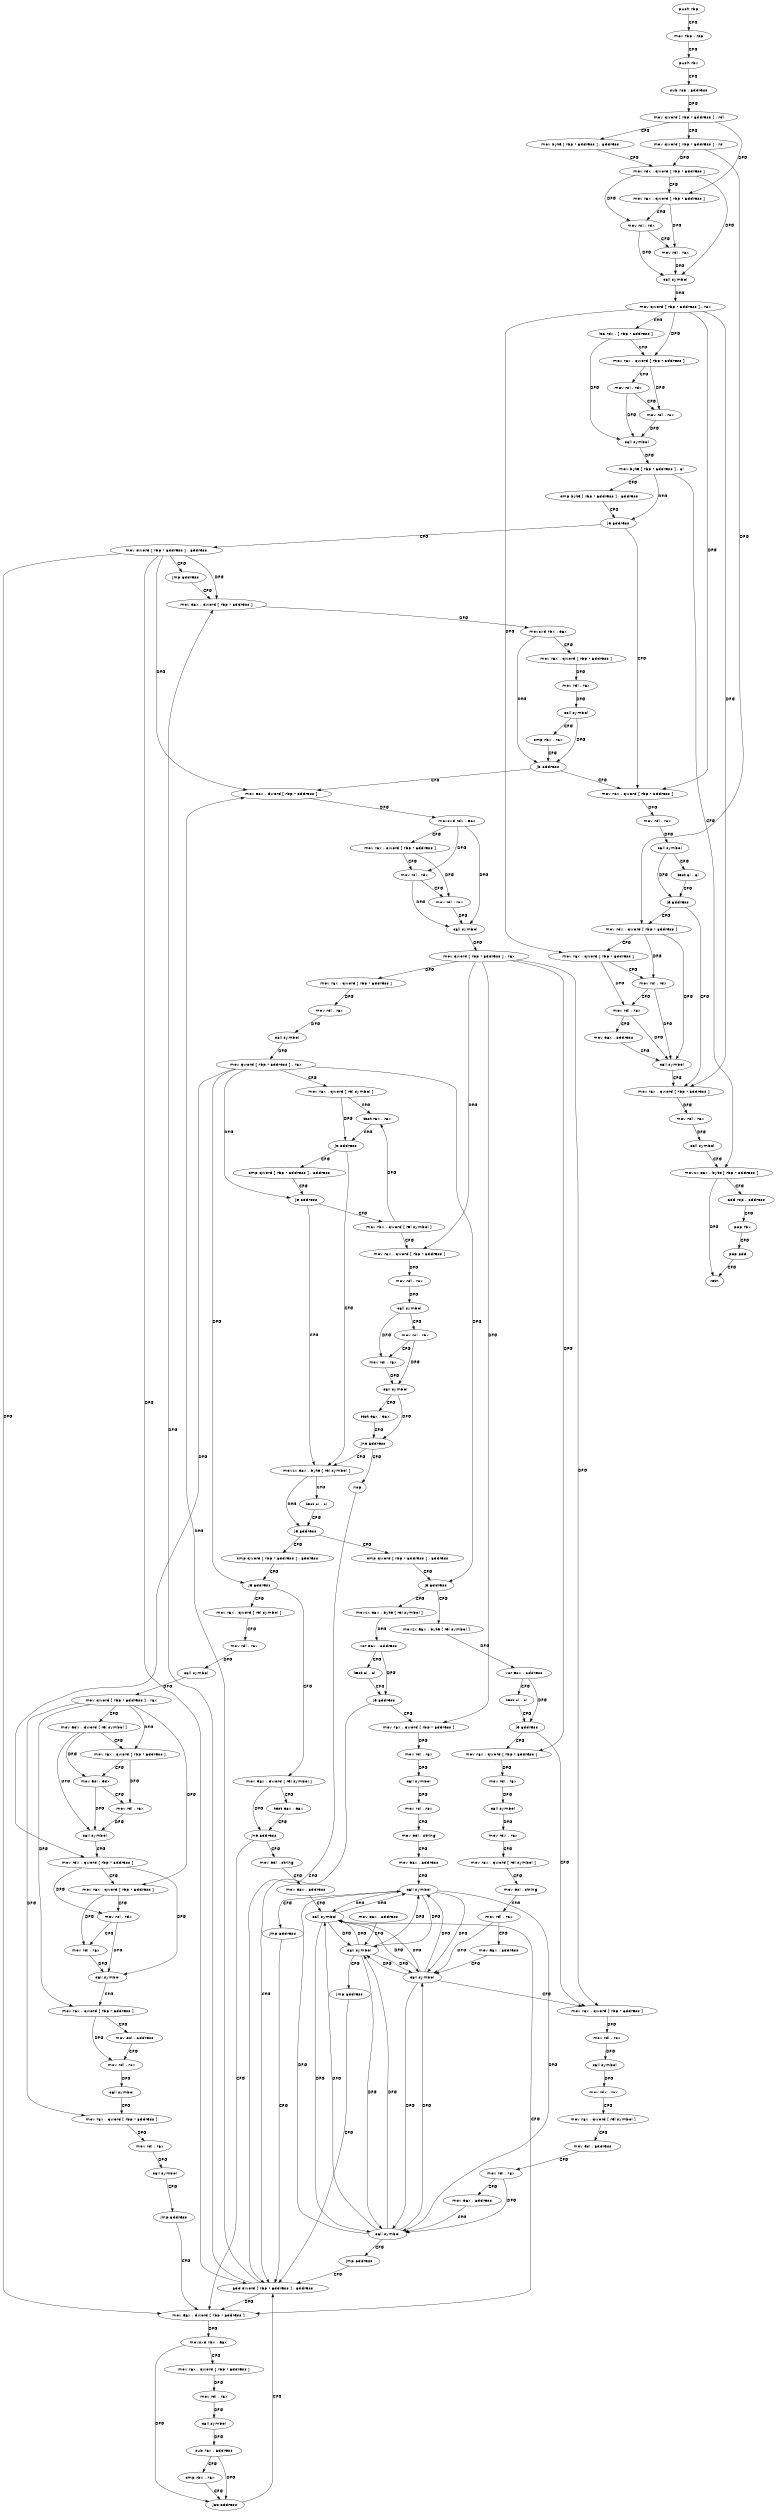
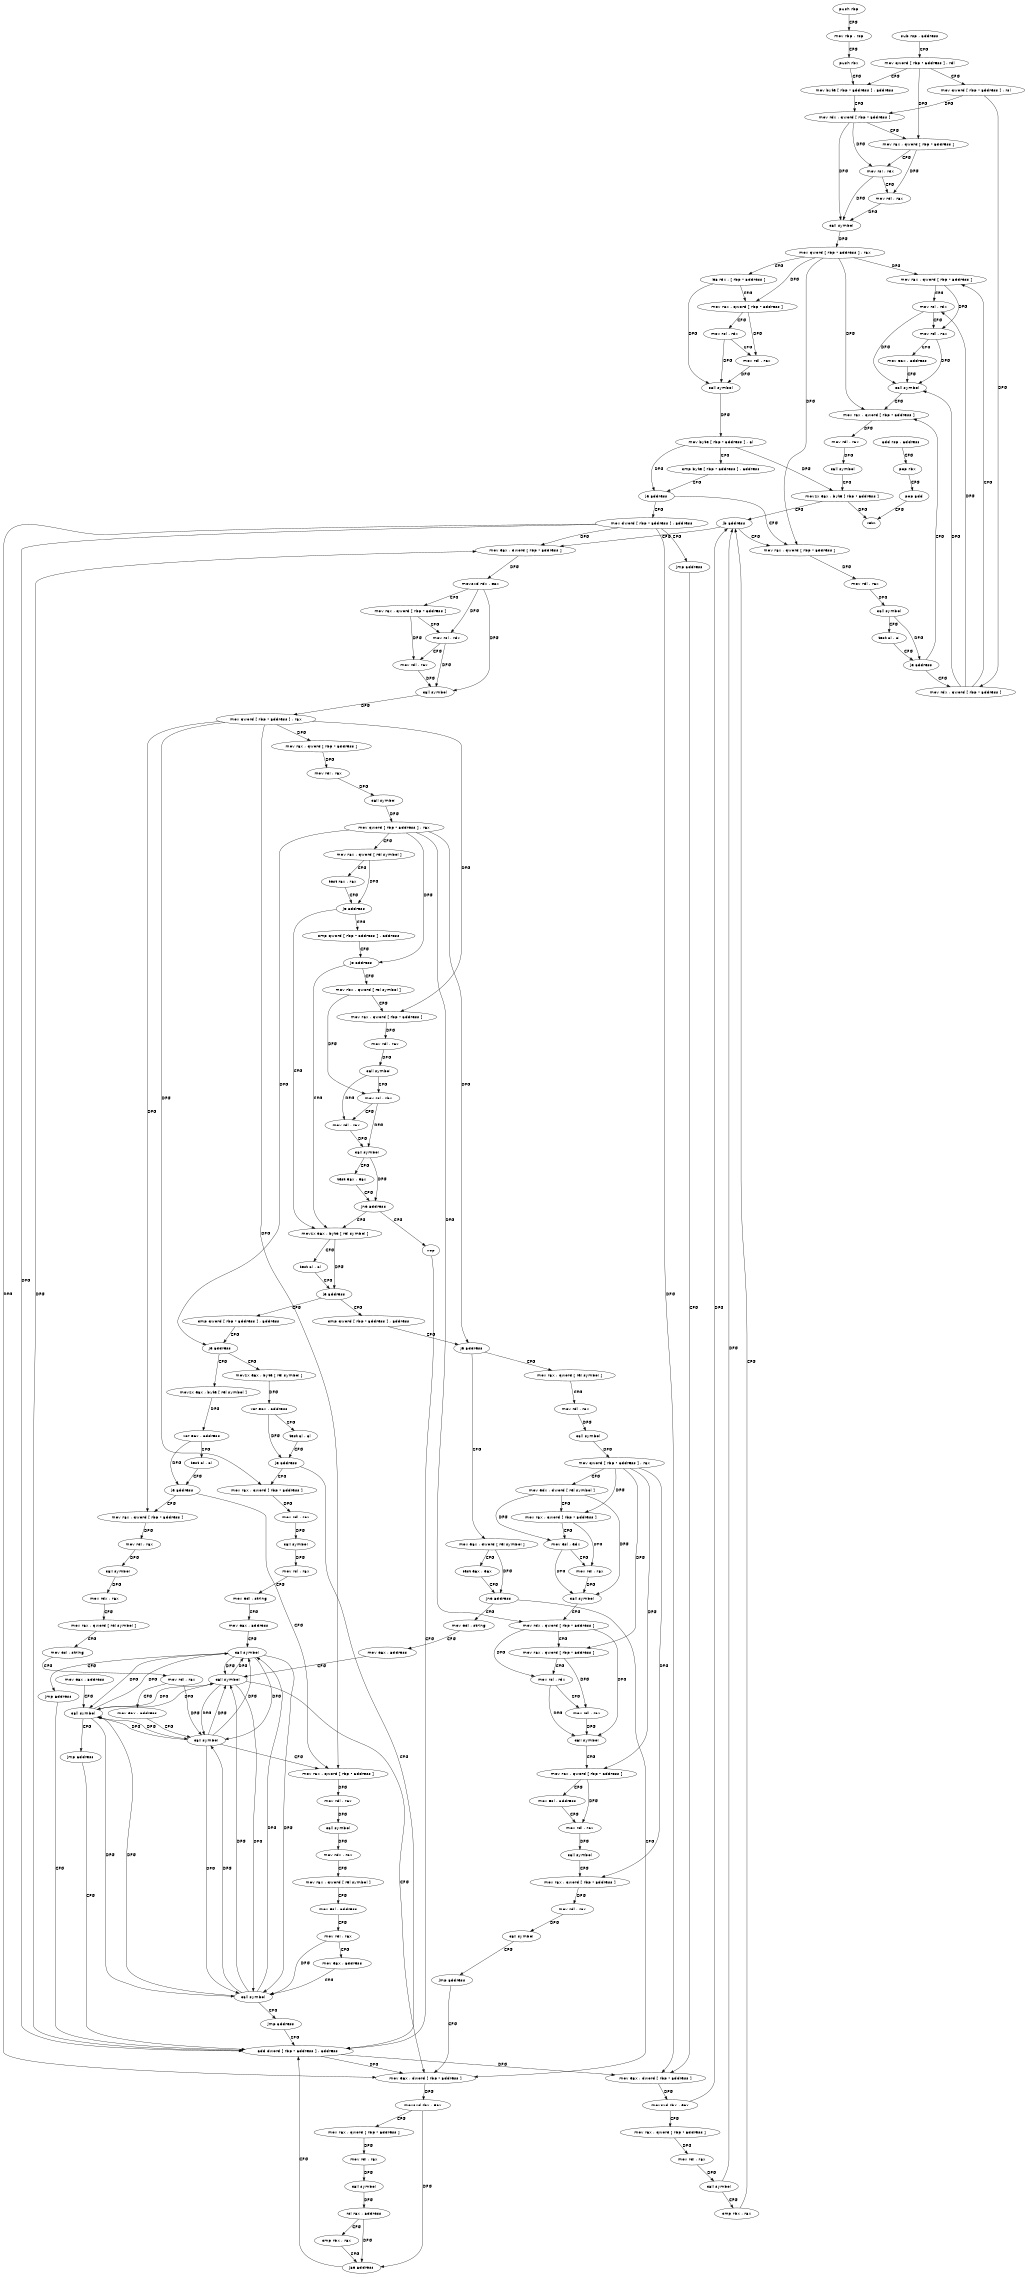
(689, 75) -> (851, 75)
(693, 104) -> (924, 50)
(711, 821) -> (806, 469)
(387, 1175) -> (328, 1049)
(733, 1185) -> (788, 510)
(214, 2451) -> (364, 2214)
